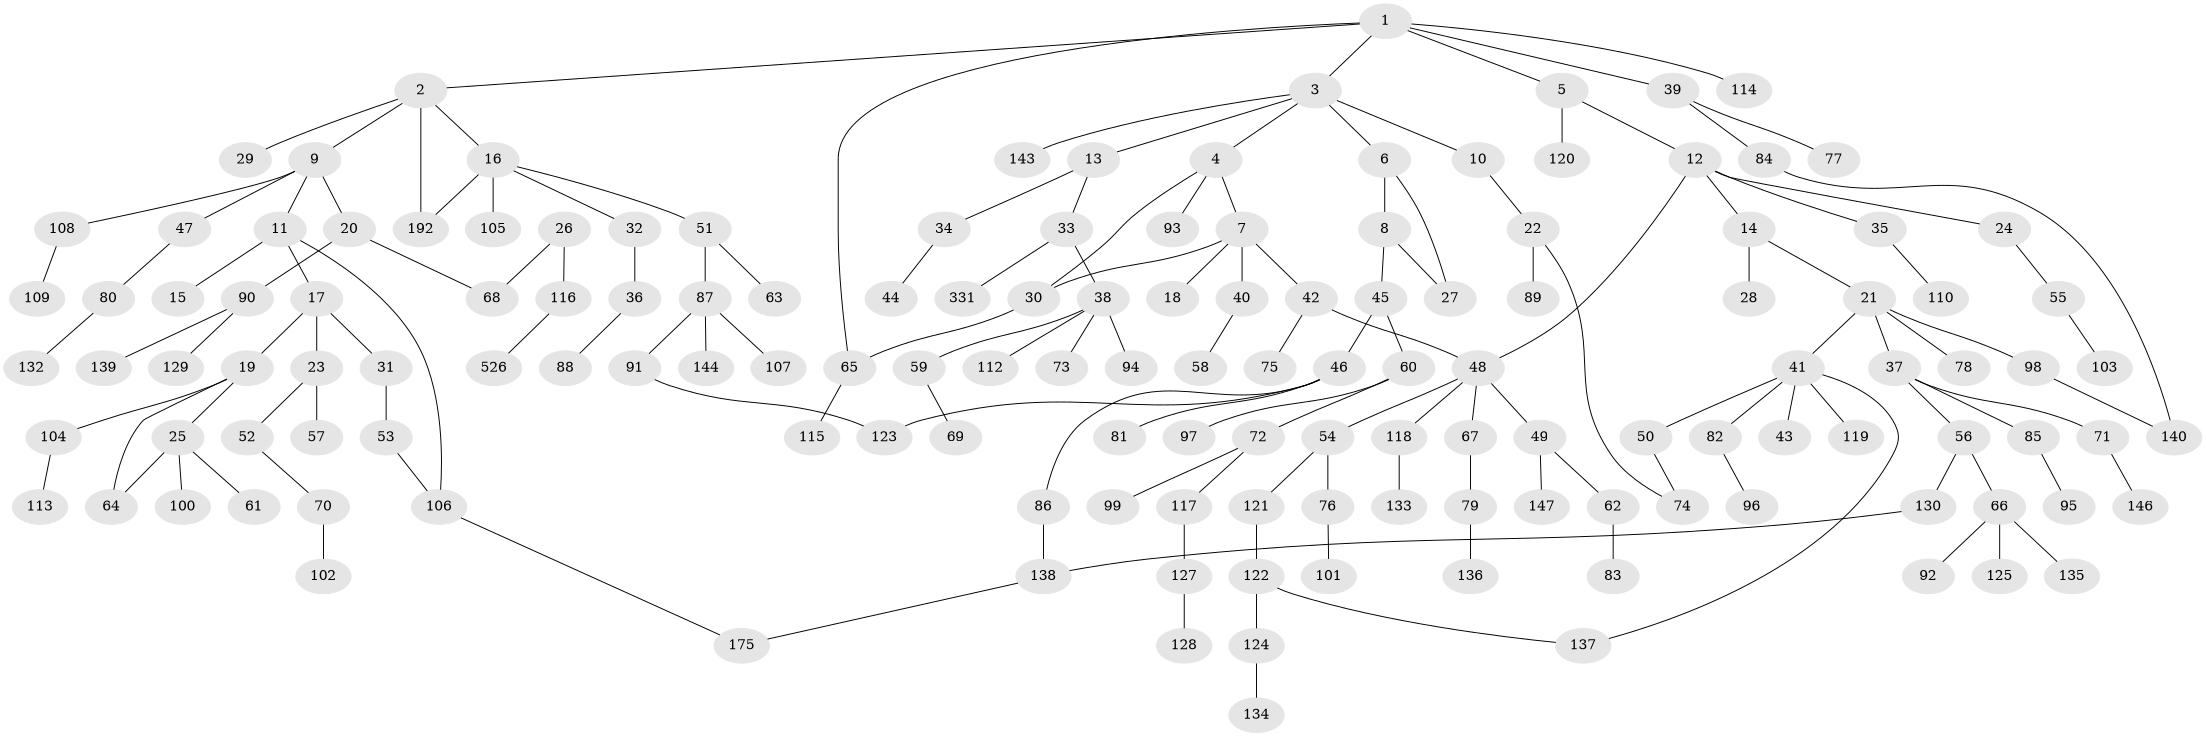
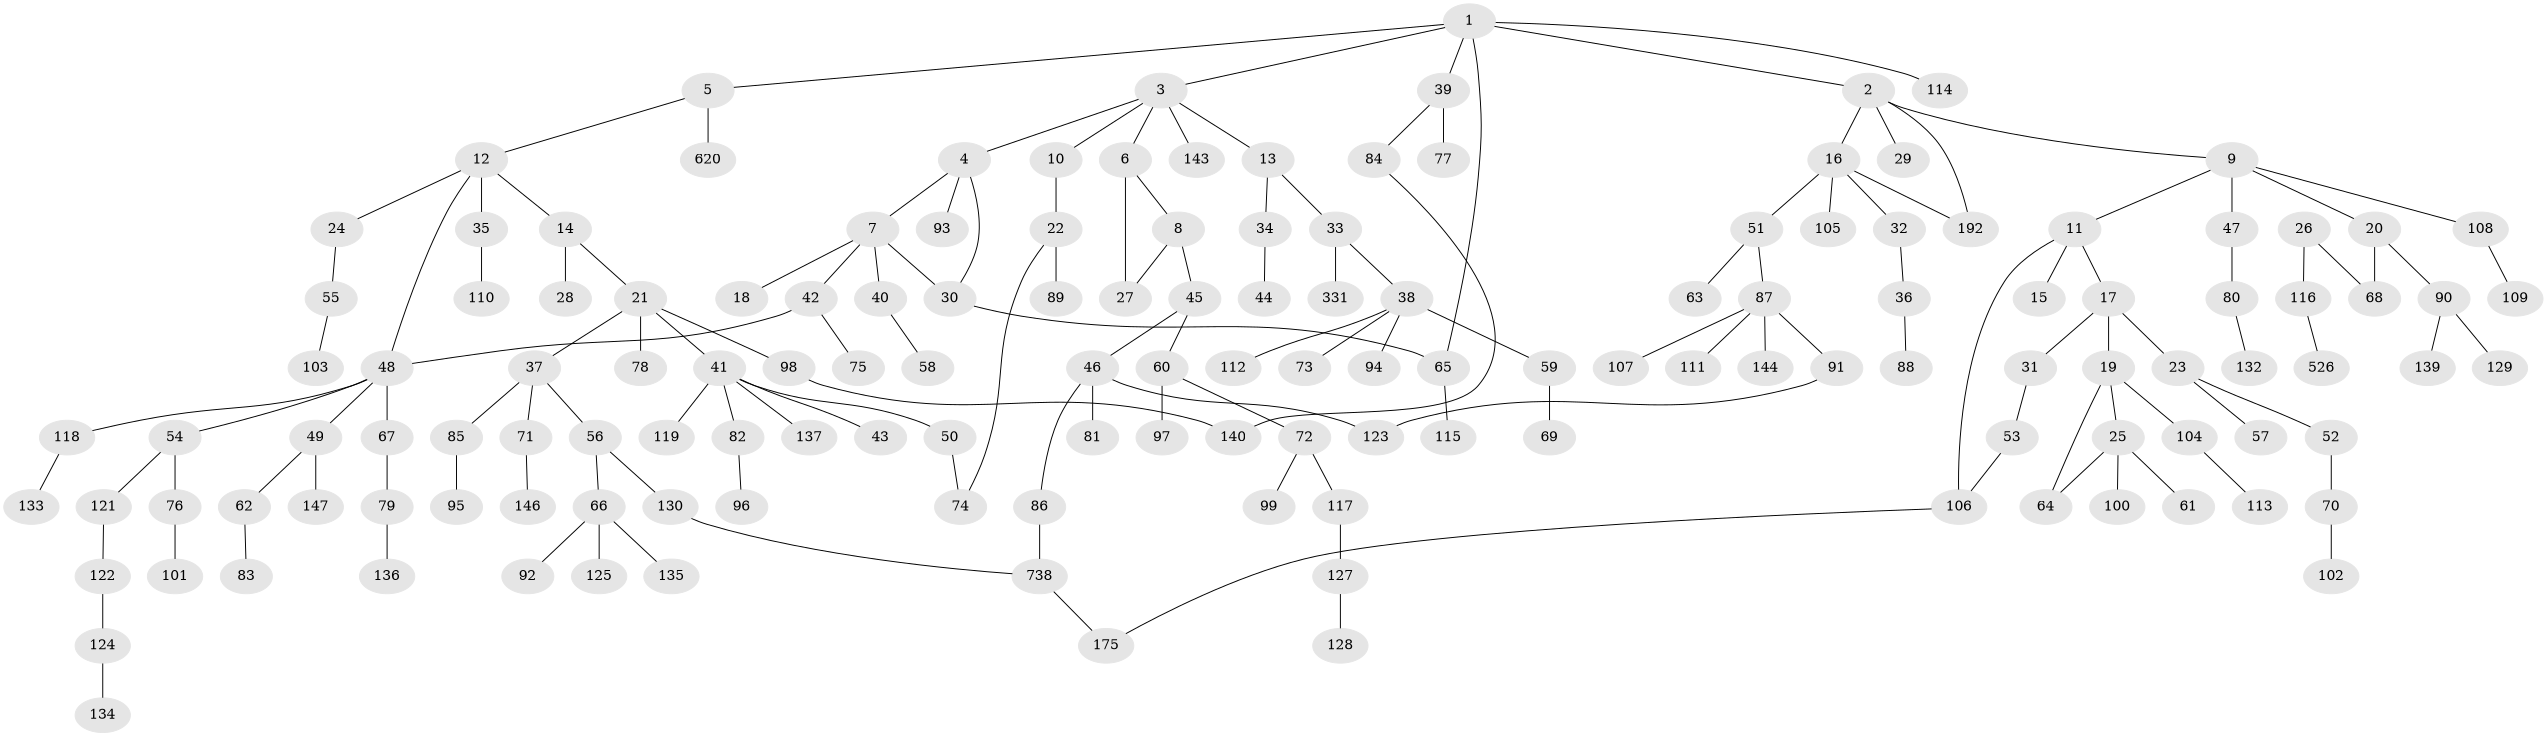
(1562, 160) -> (708, 160)
none -> (1693, 368)
(1044, 576) -> (1040, 576)
(1415, 623) -> none
